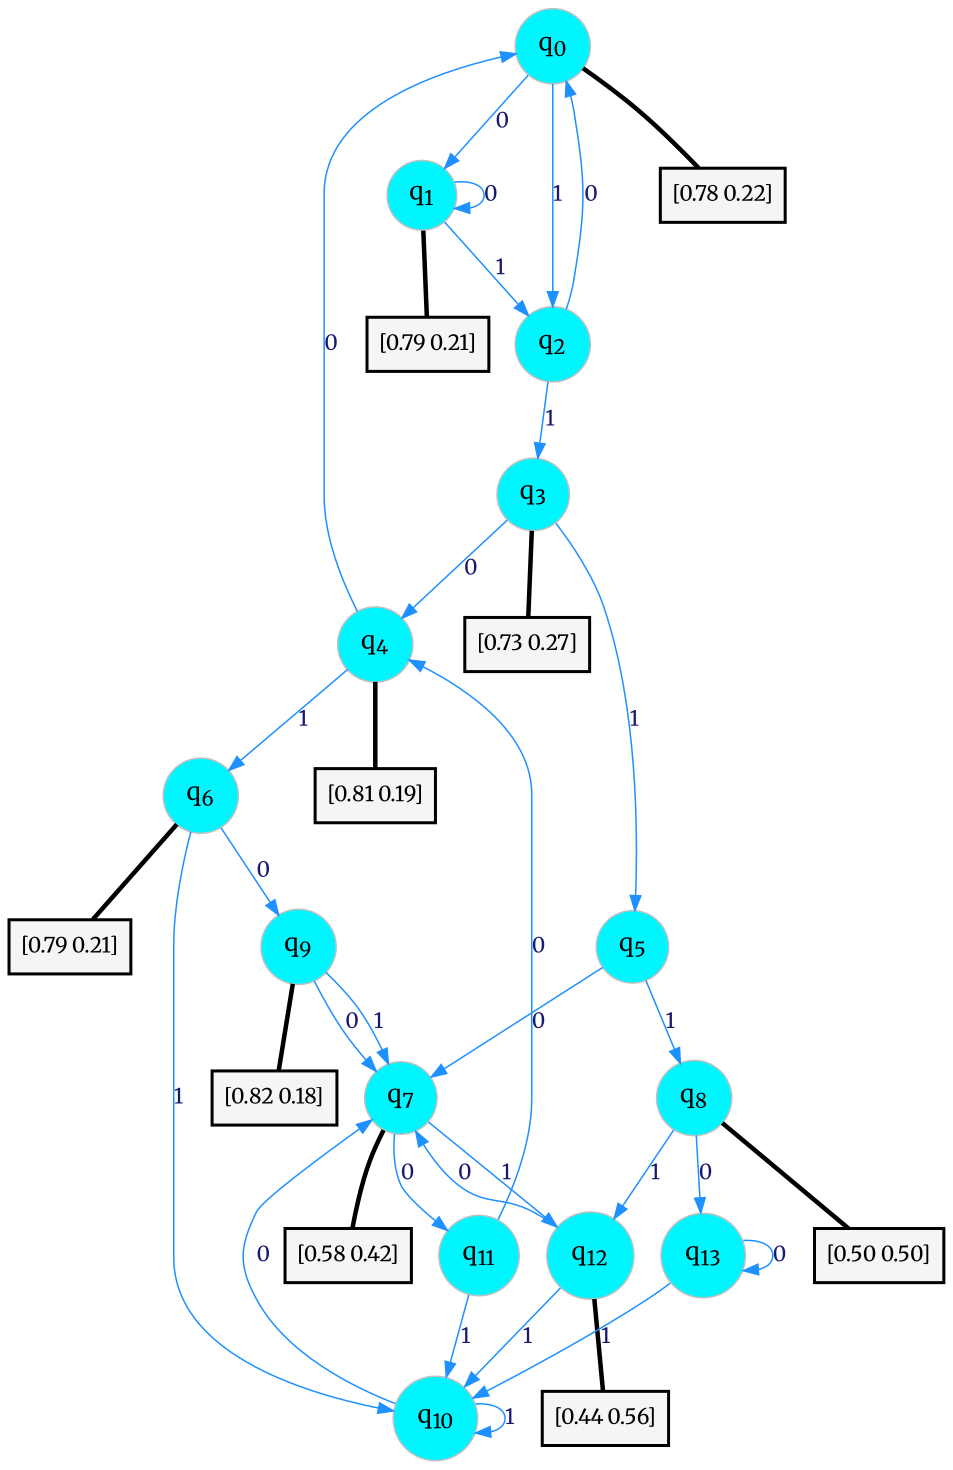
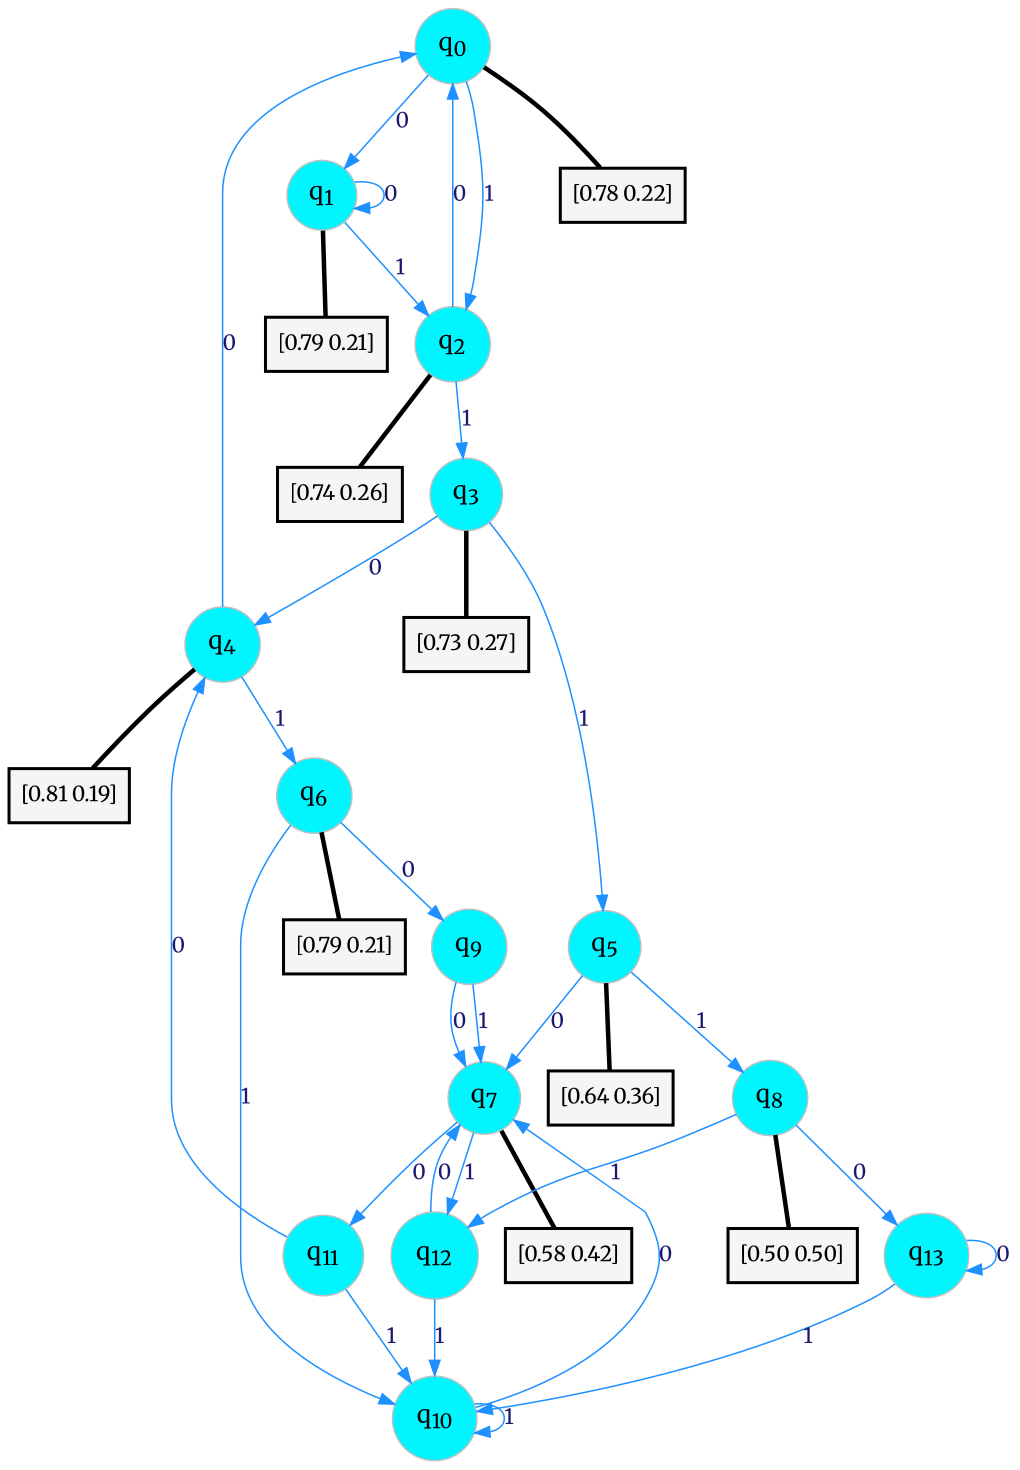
none -> (340, 494)
(275, 1098) -> none
none -> (611, 1098)
(605, 1418) -> none
